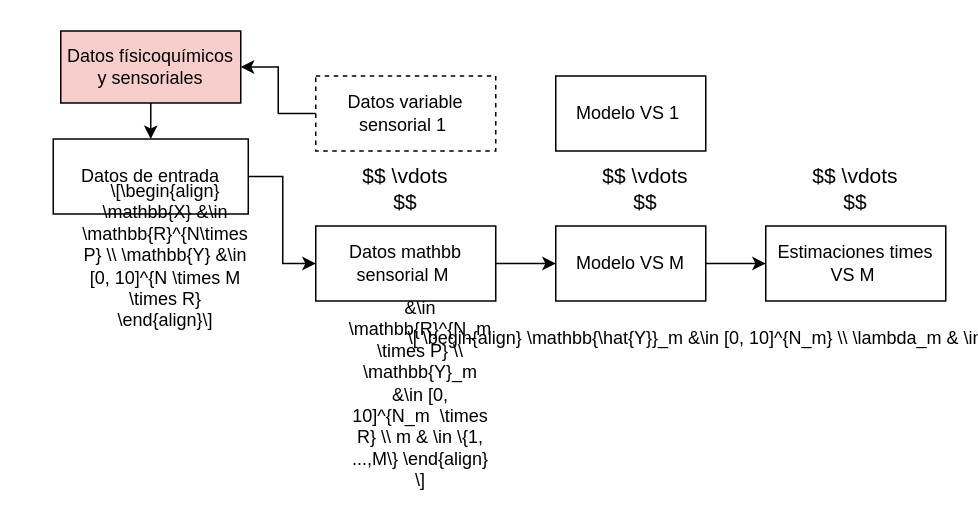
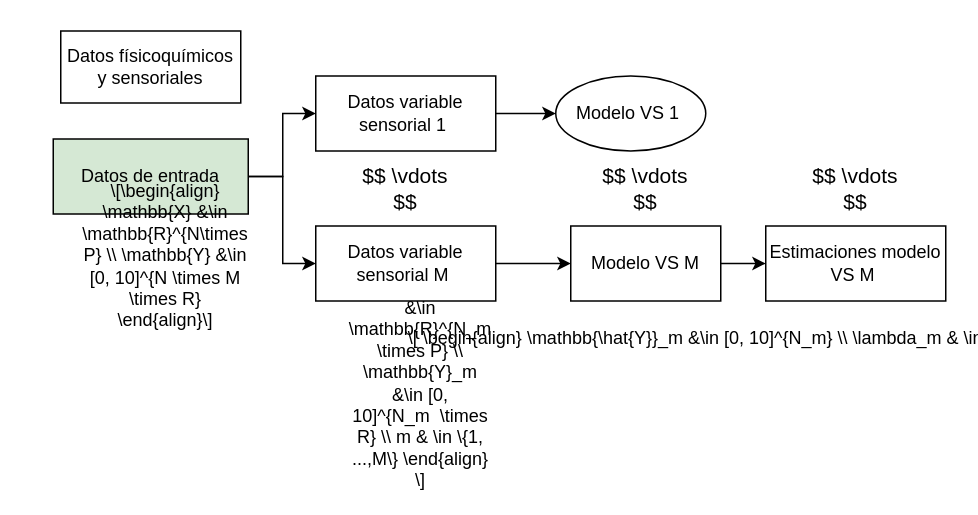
(151, 67) -> (151, 67)
(278, 77) -> (521, 113)
(406, 113) -> (406, 113)
(631, 113) -> (631, 113)
(151, 126) -> none
none -> (283, 145)
(151, 176) -> (151, 176)
(406, 263) -> (406, 263)
(631, 263) -> (646, 263)
(856, 263) -> (856, 263)
